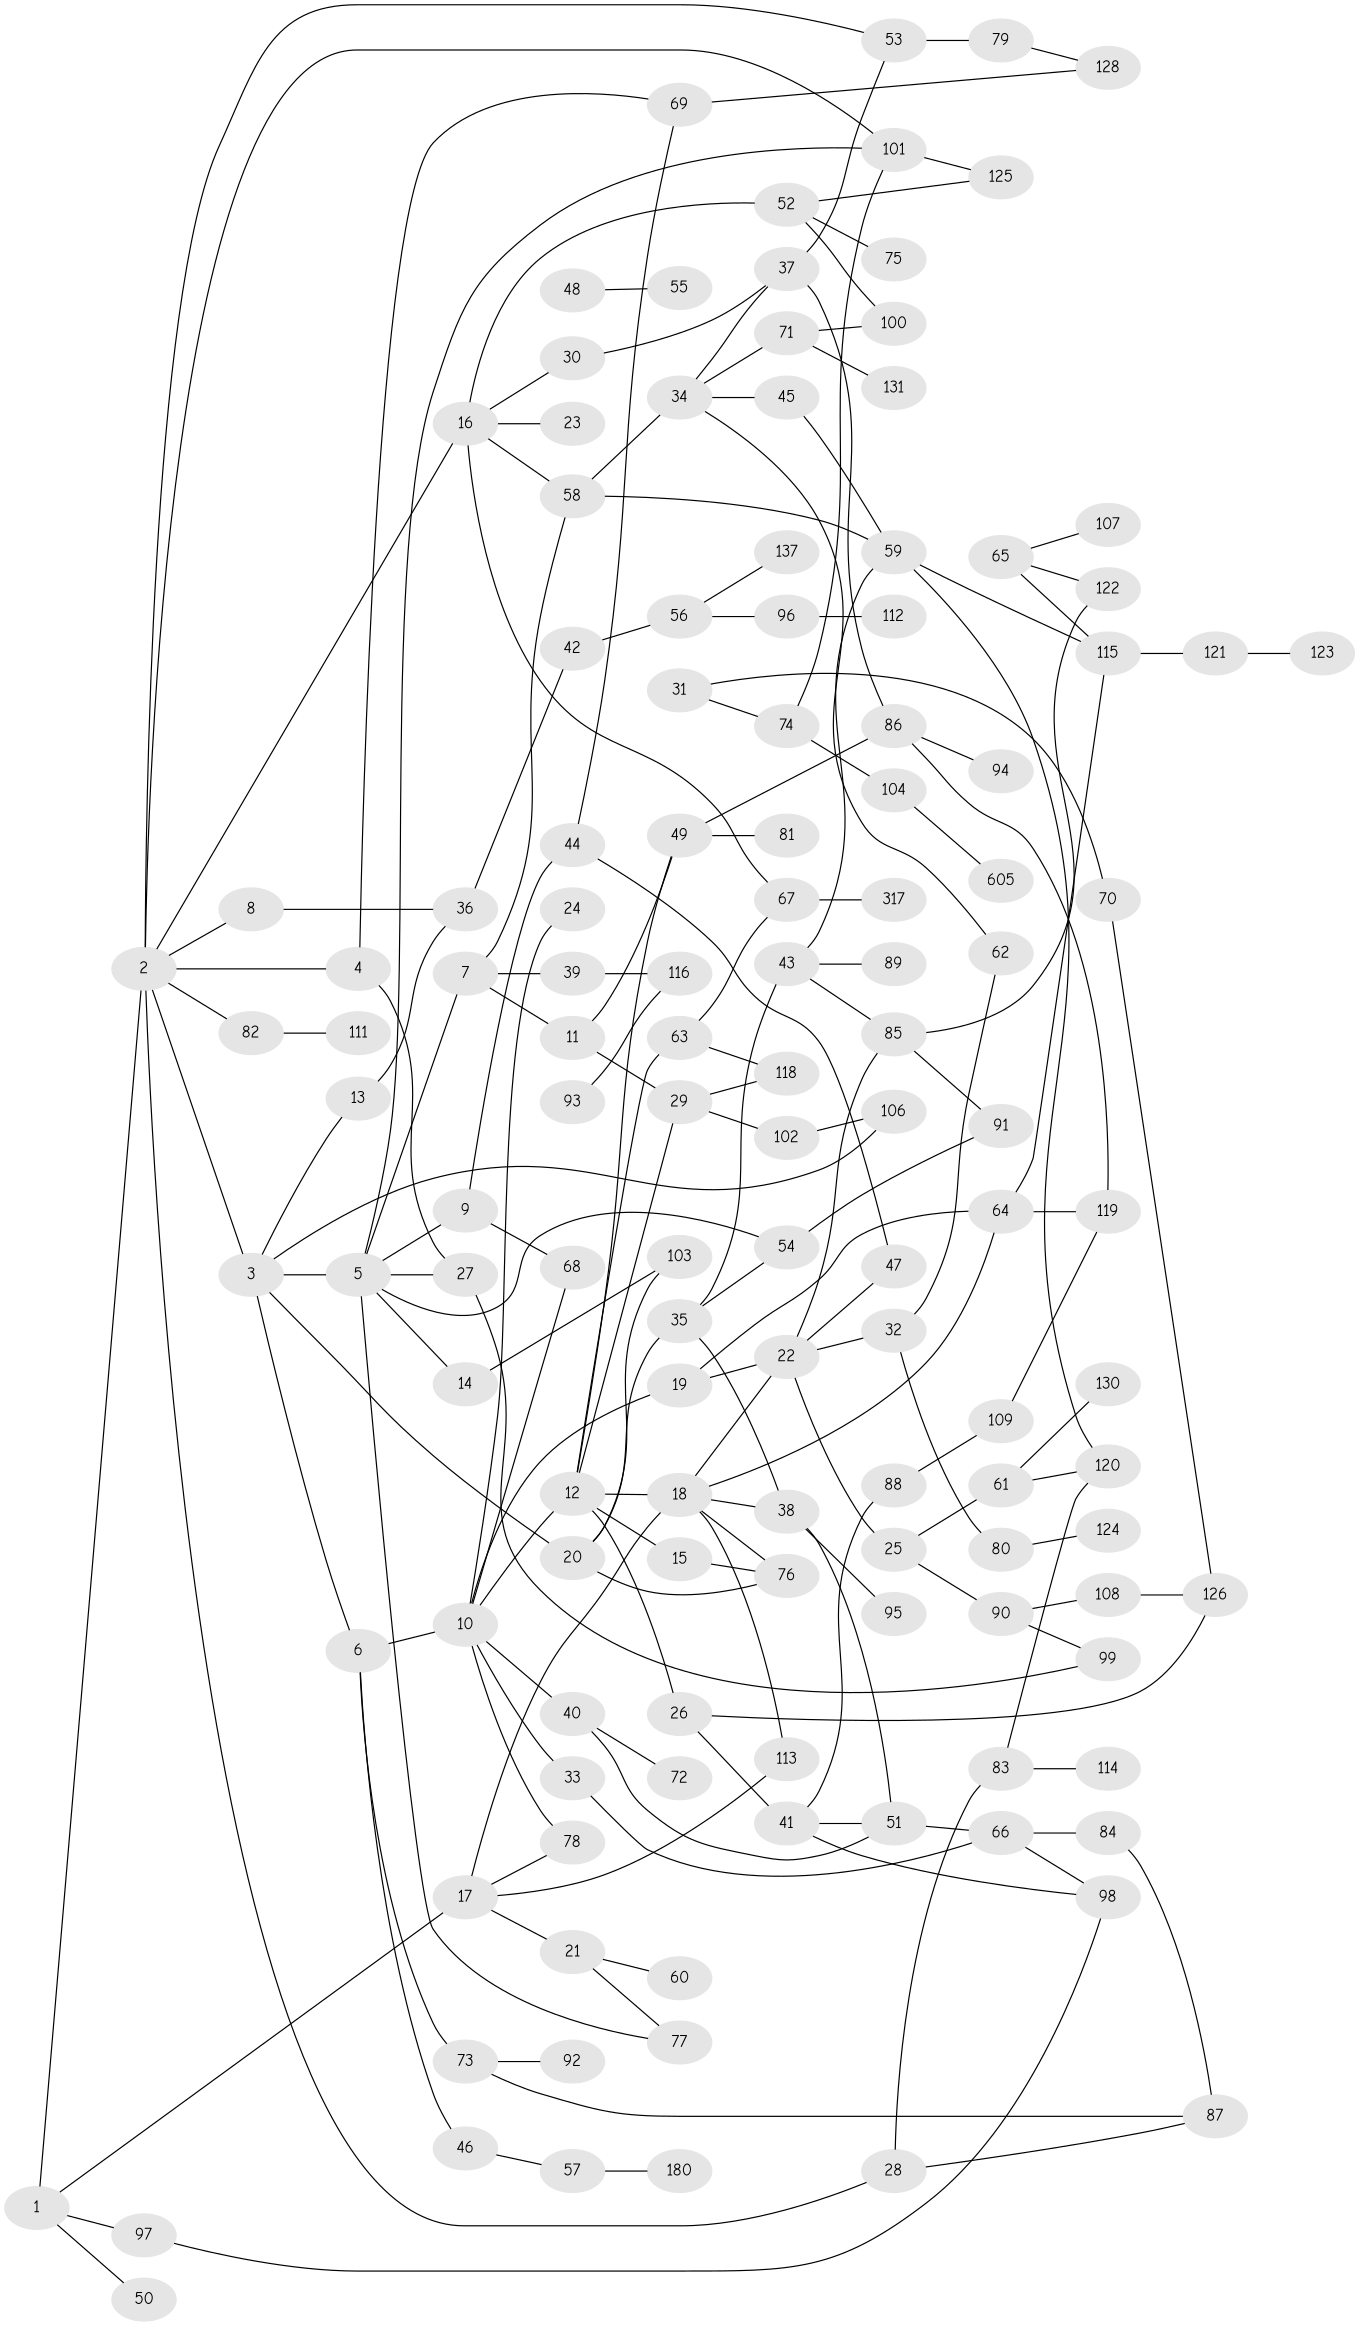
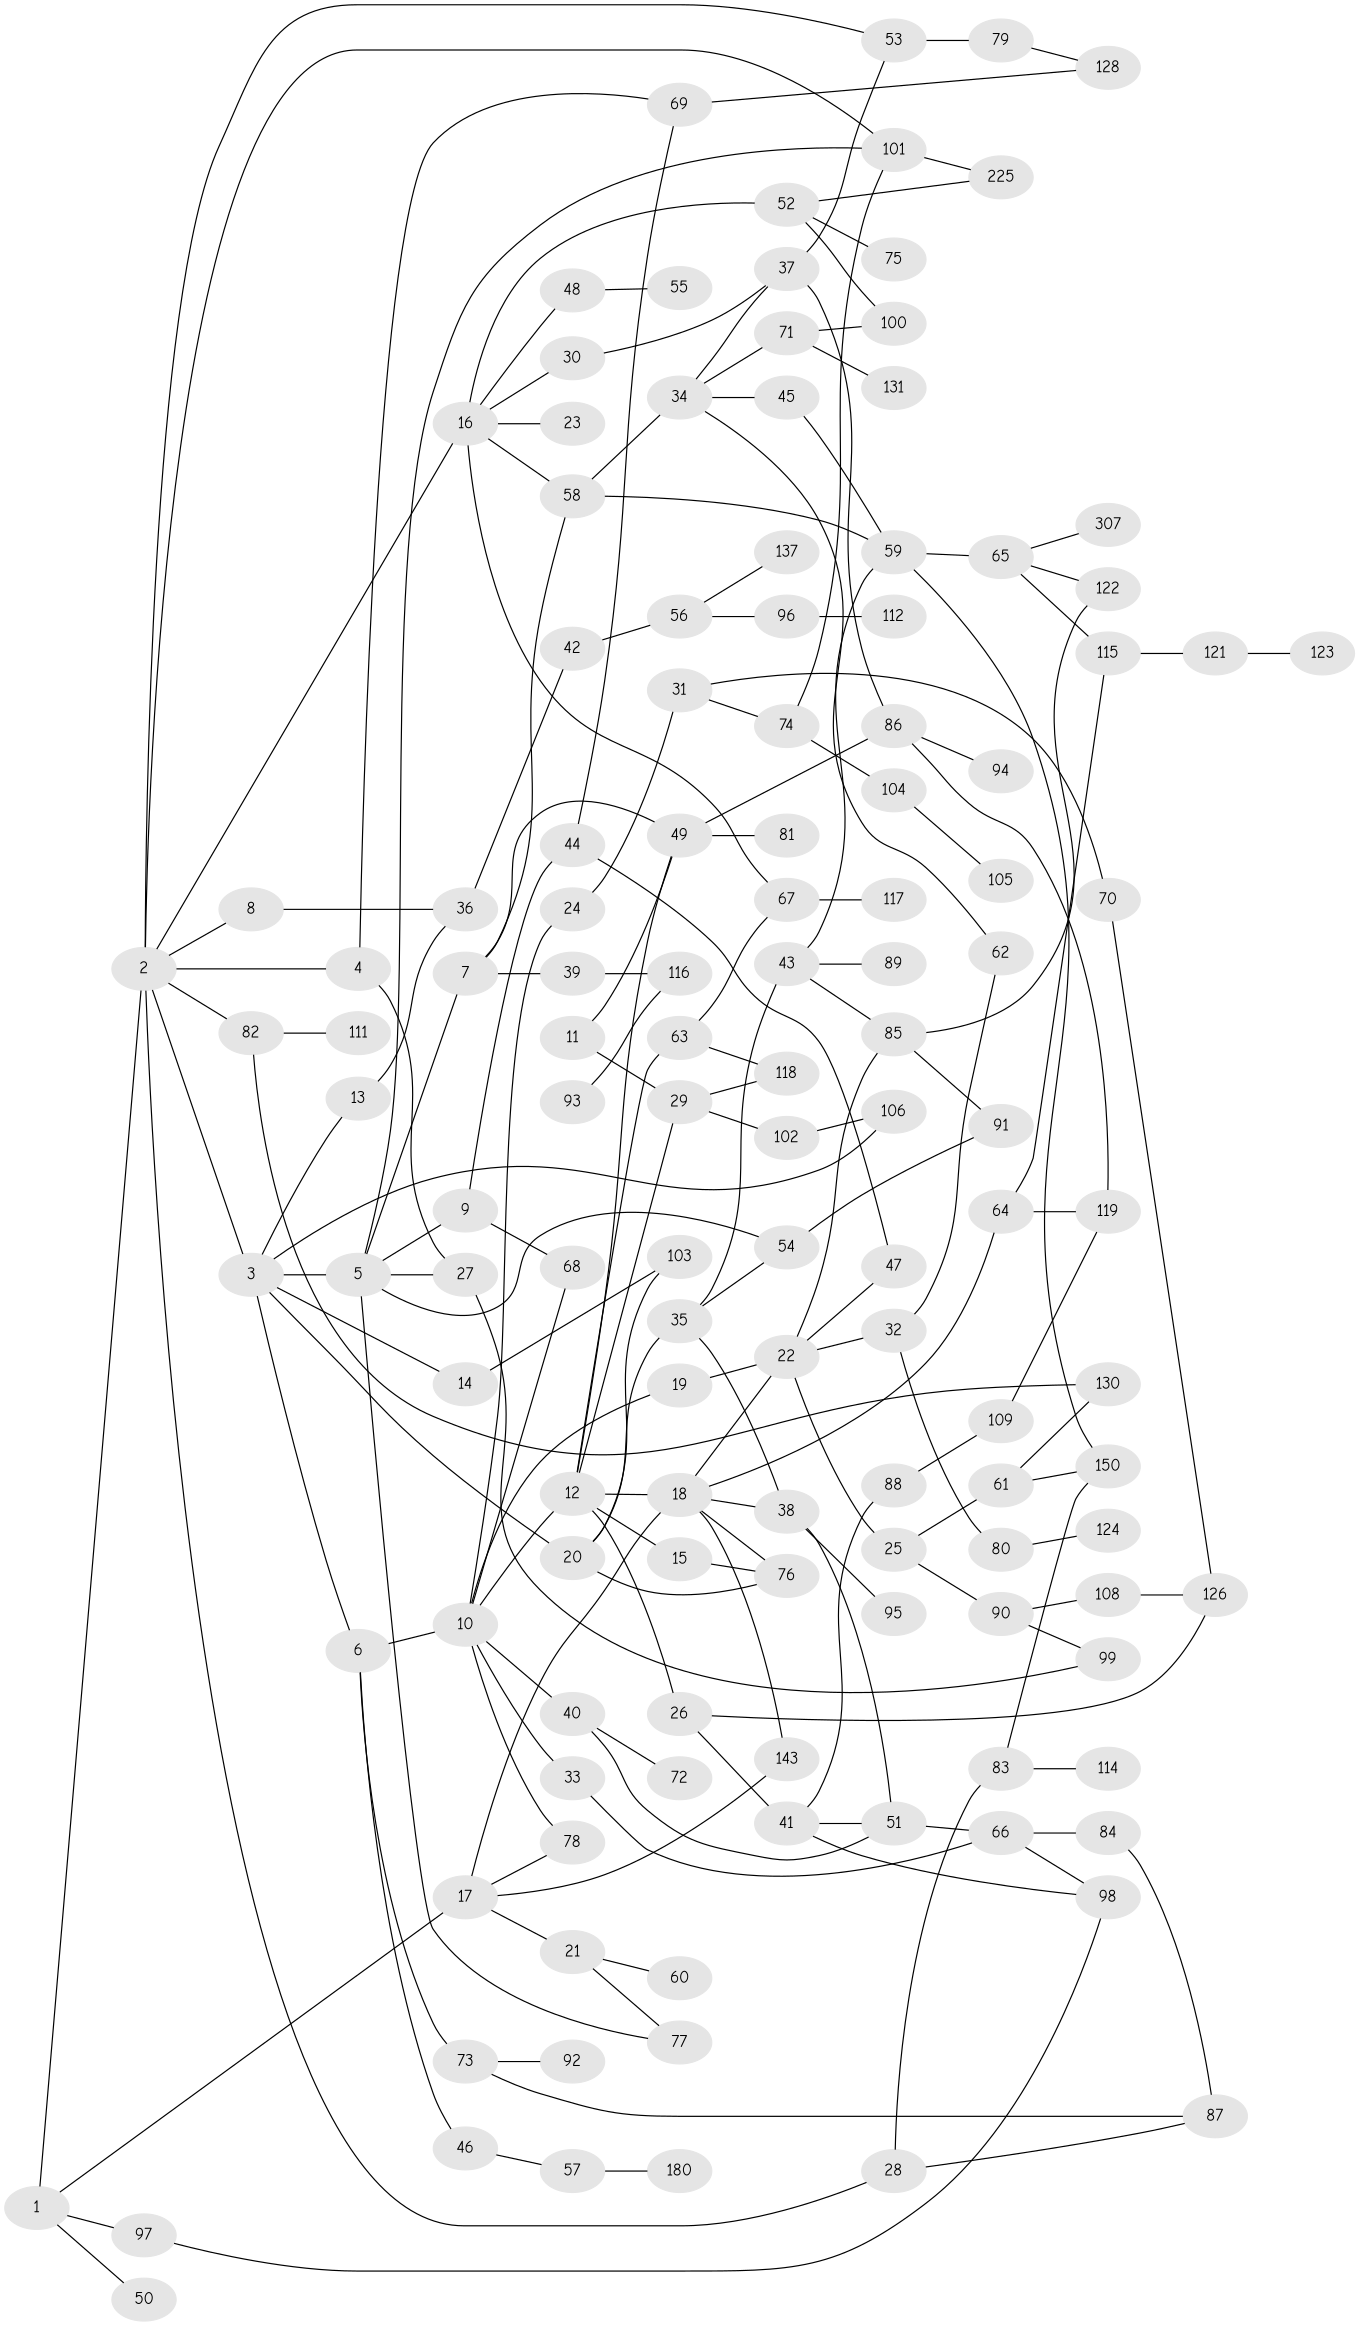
(1001, 177) -> (1001, 177)
none -> (517, 356)
(1108, 525) -> (1108, 525)
(1000, 604) -> (948, 555)
none -> (641, 806)
(1001, 881) -> (1001, 881)
(894, 900) -> (894, 900)
(515, 1003) -> (522, 832)
(832, 1265) -> none
(412, 1330) -> (354, 1327)
none -> (571, 1453)
(1108, 1466) -> (1108, 1466)
(787, 1759) -> (787, 1759)
